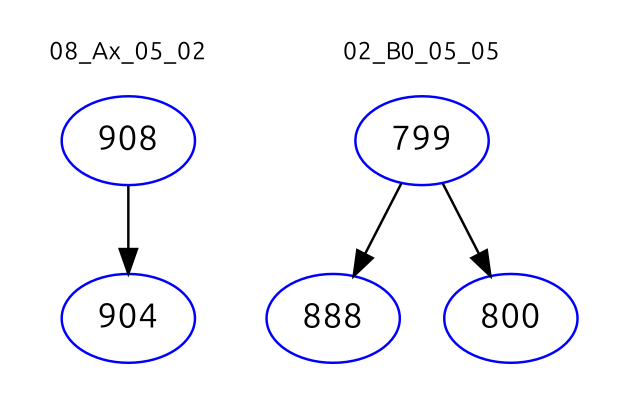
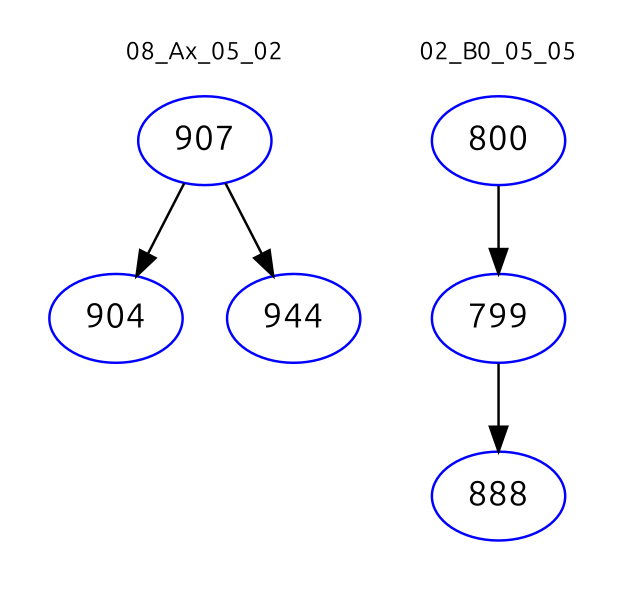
(128, 141) -> (205, 141)
(461, 218) -> (499, 217)
none -> (294, 318)
